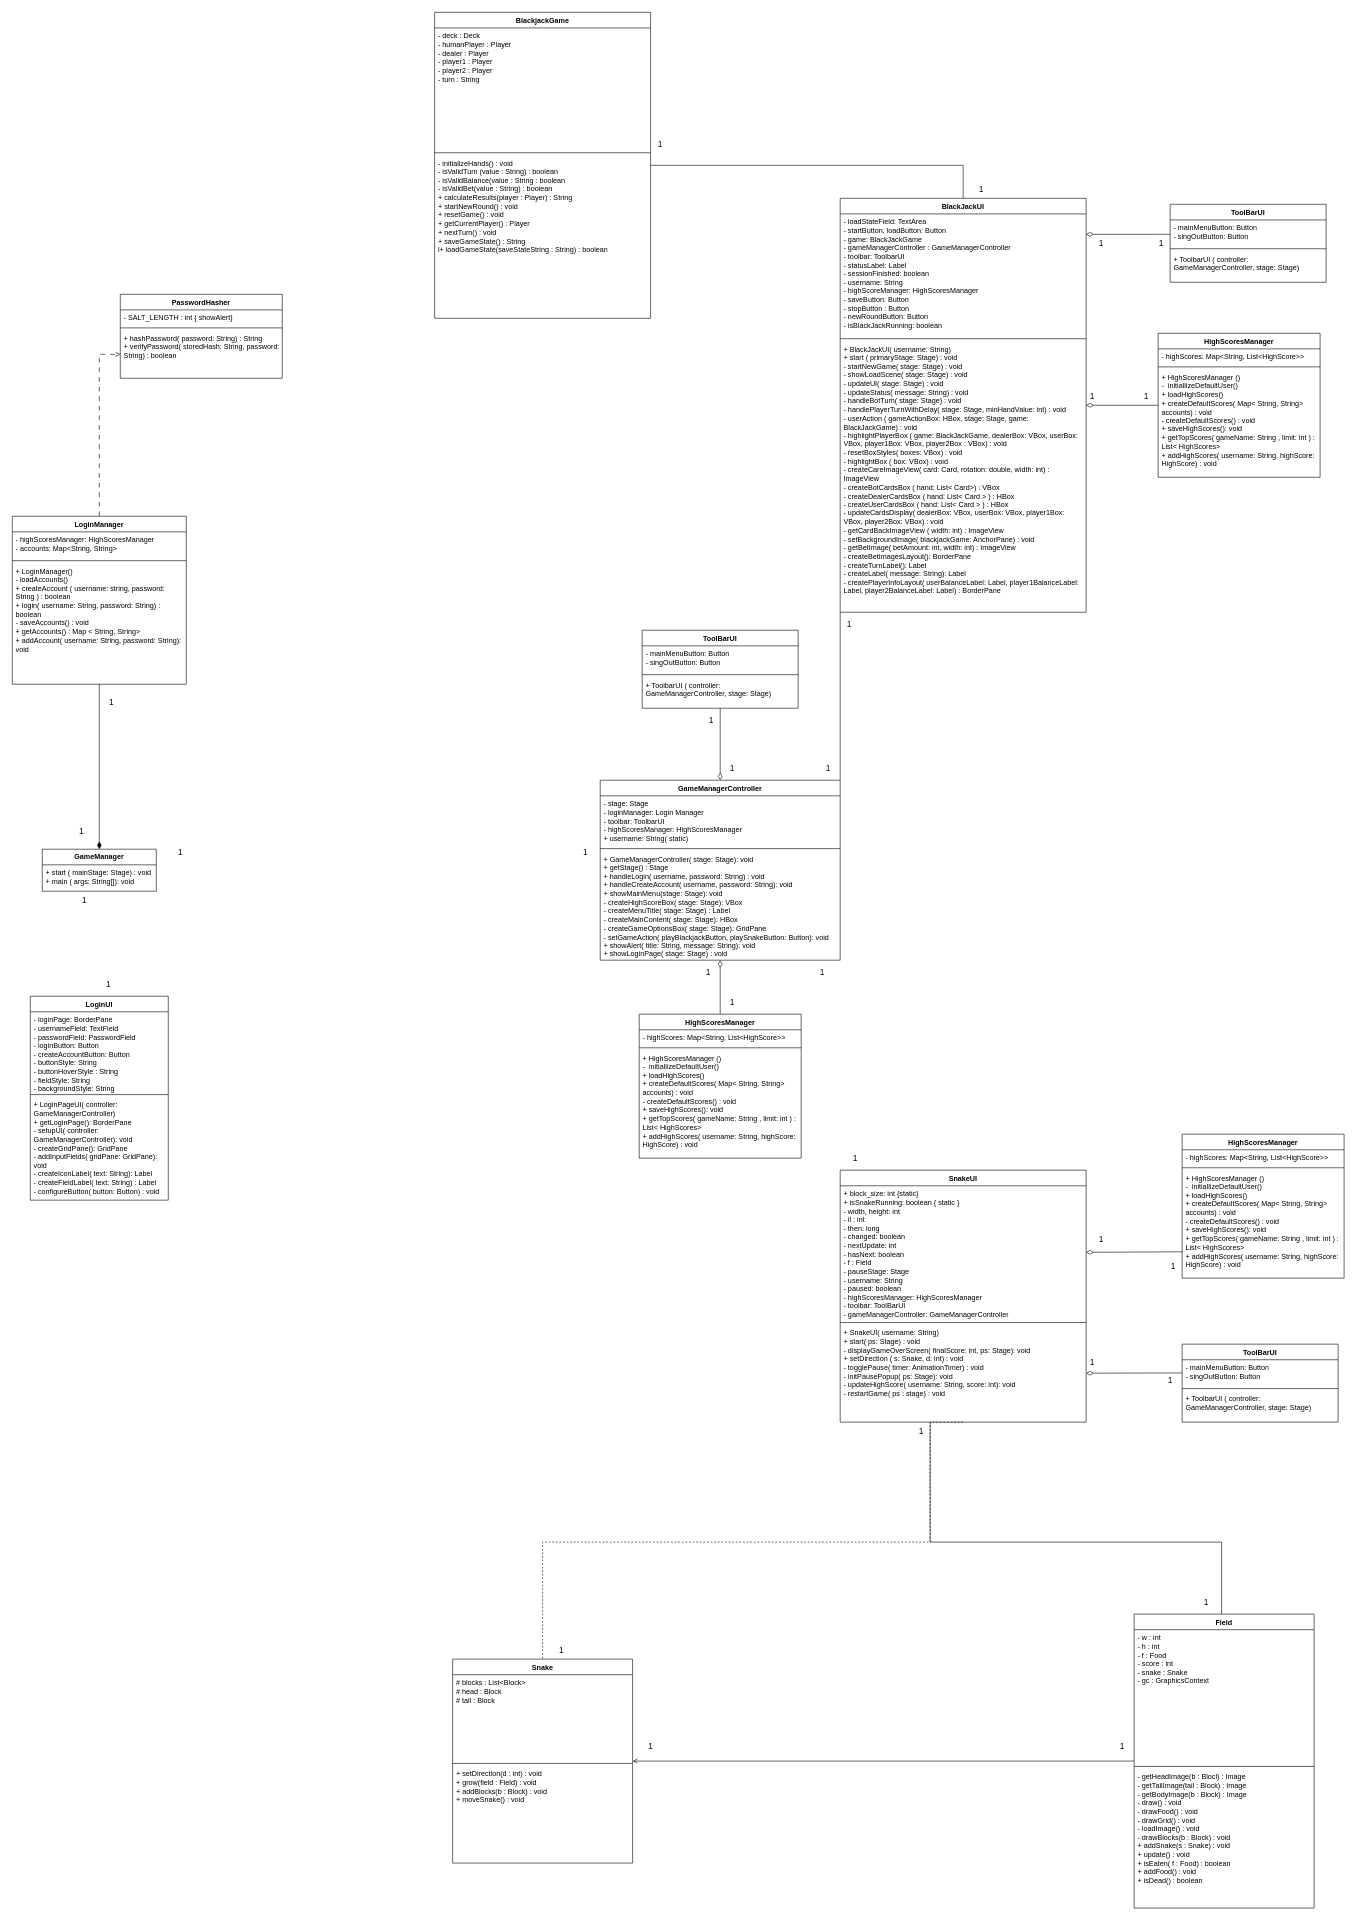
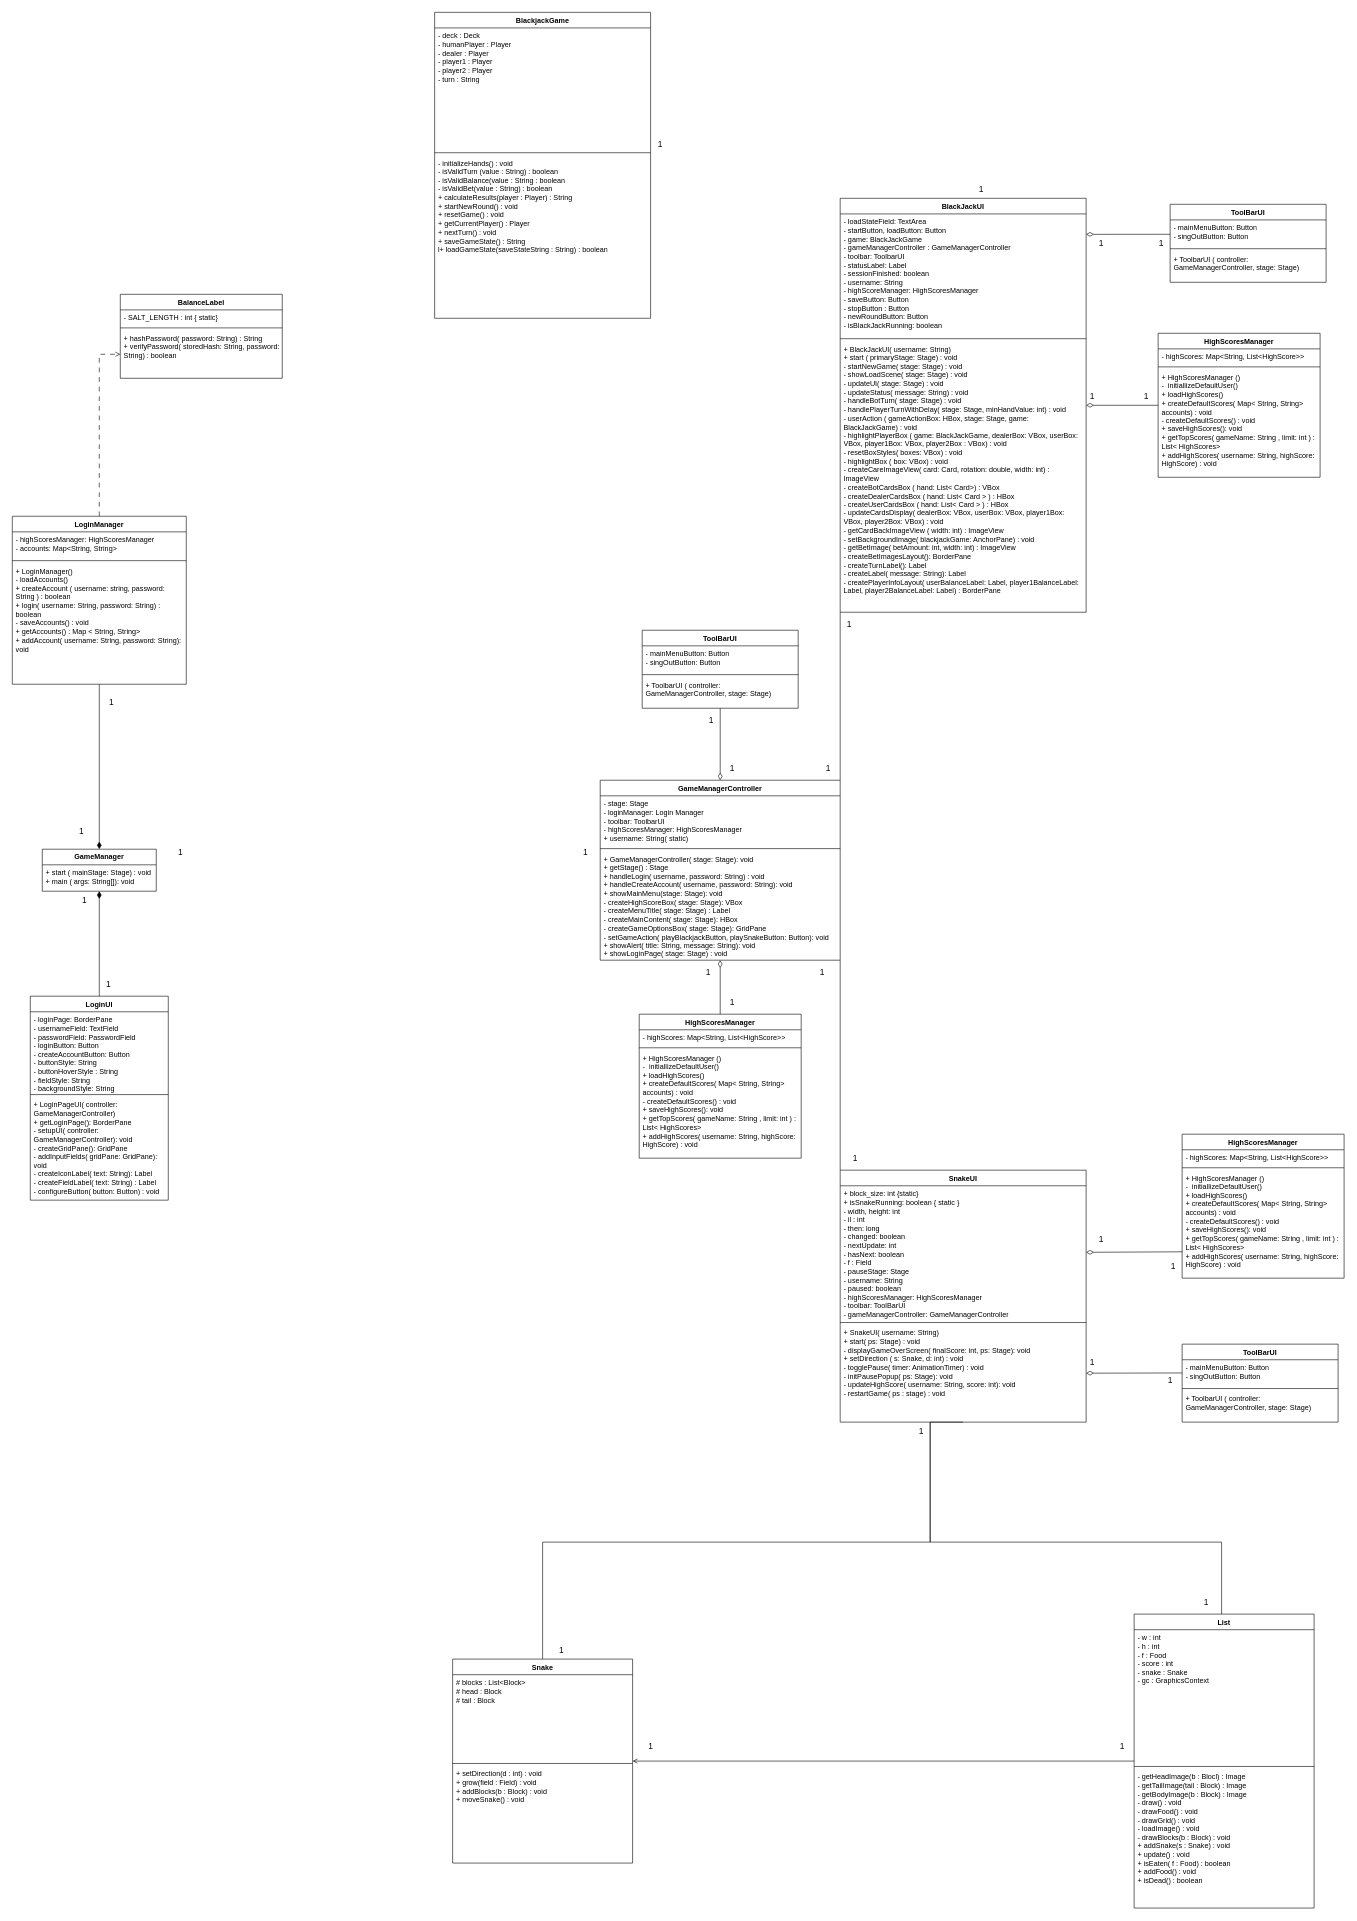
(824, 165) -> none
(201, 303) -> (201, 303)
(181, 318) -> (175, 318)
none -> (99, 898)
none -> (840, 1066)
(678, 1542) -> (678, 1542)
(1224, 1623) -> (1224, 1623)
